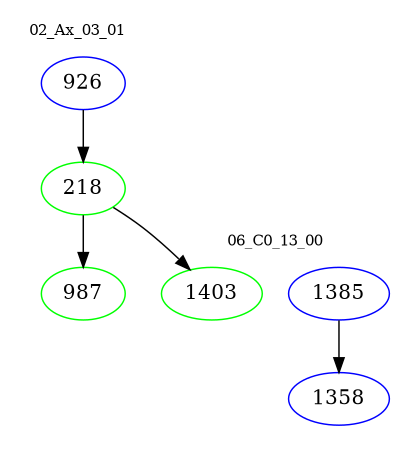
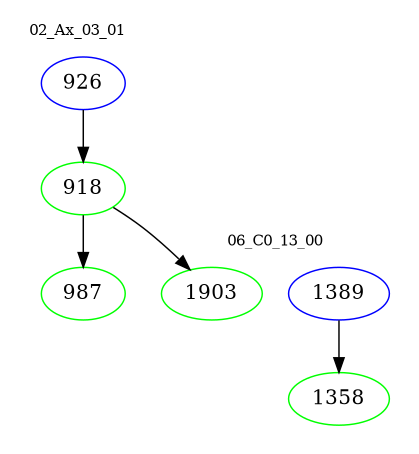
(83, 188) -> (83, 188)
(212, 294) -> (212, 294)
(339, 294) -> (339, 294)
(339, 399) -> (339, 399)
